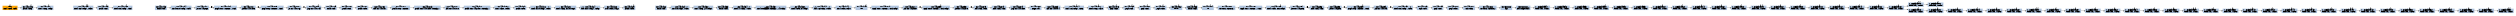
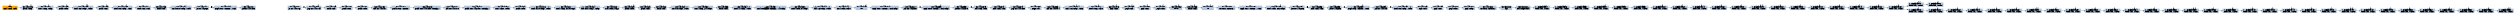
none -> (63, 8)
none -> (144, 8)
(272, 8) -> none
none -> (645, 8)
(1469, 8) -> (1469, 8)
